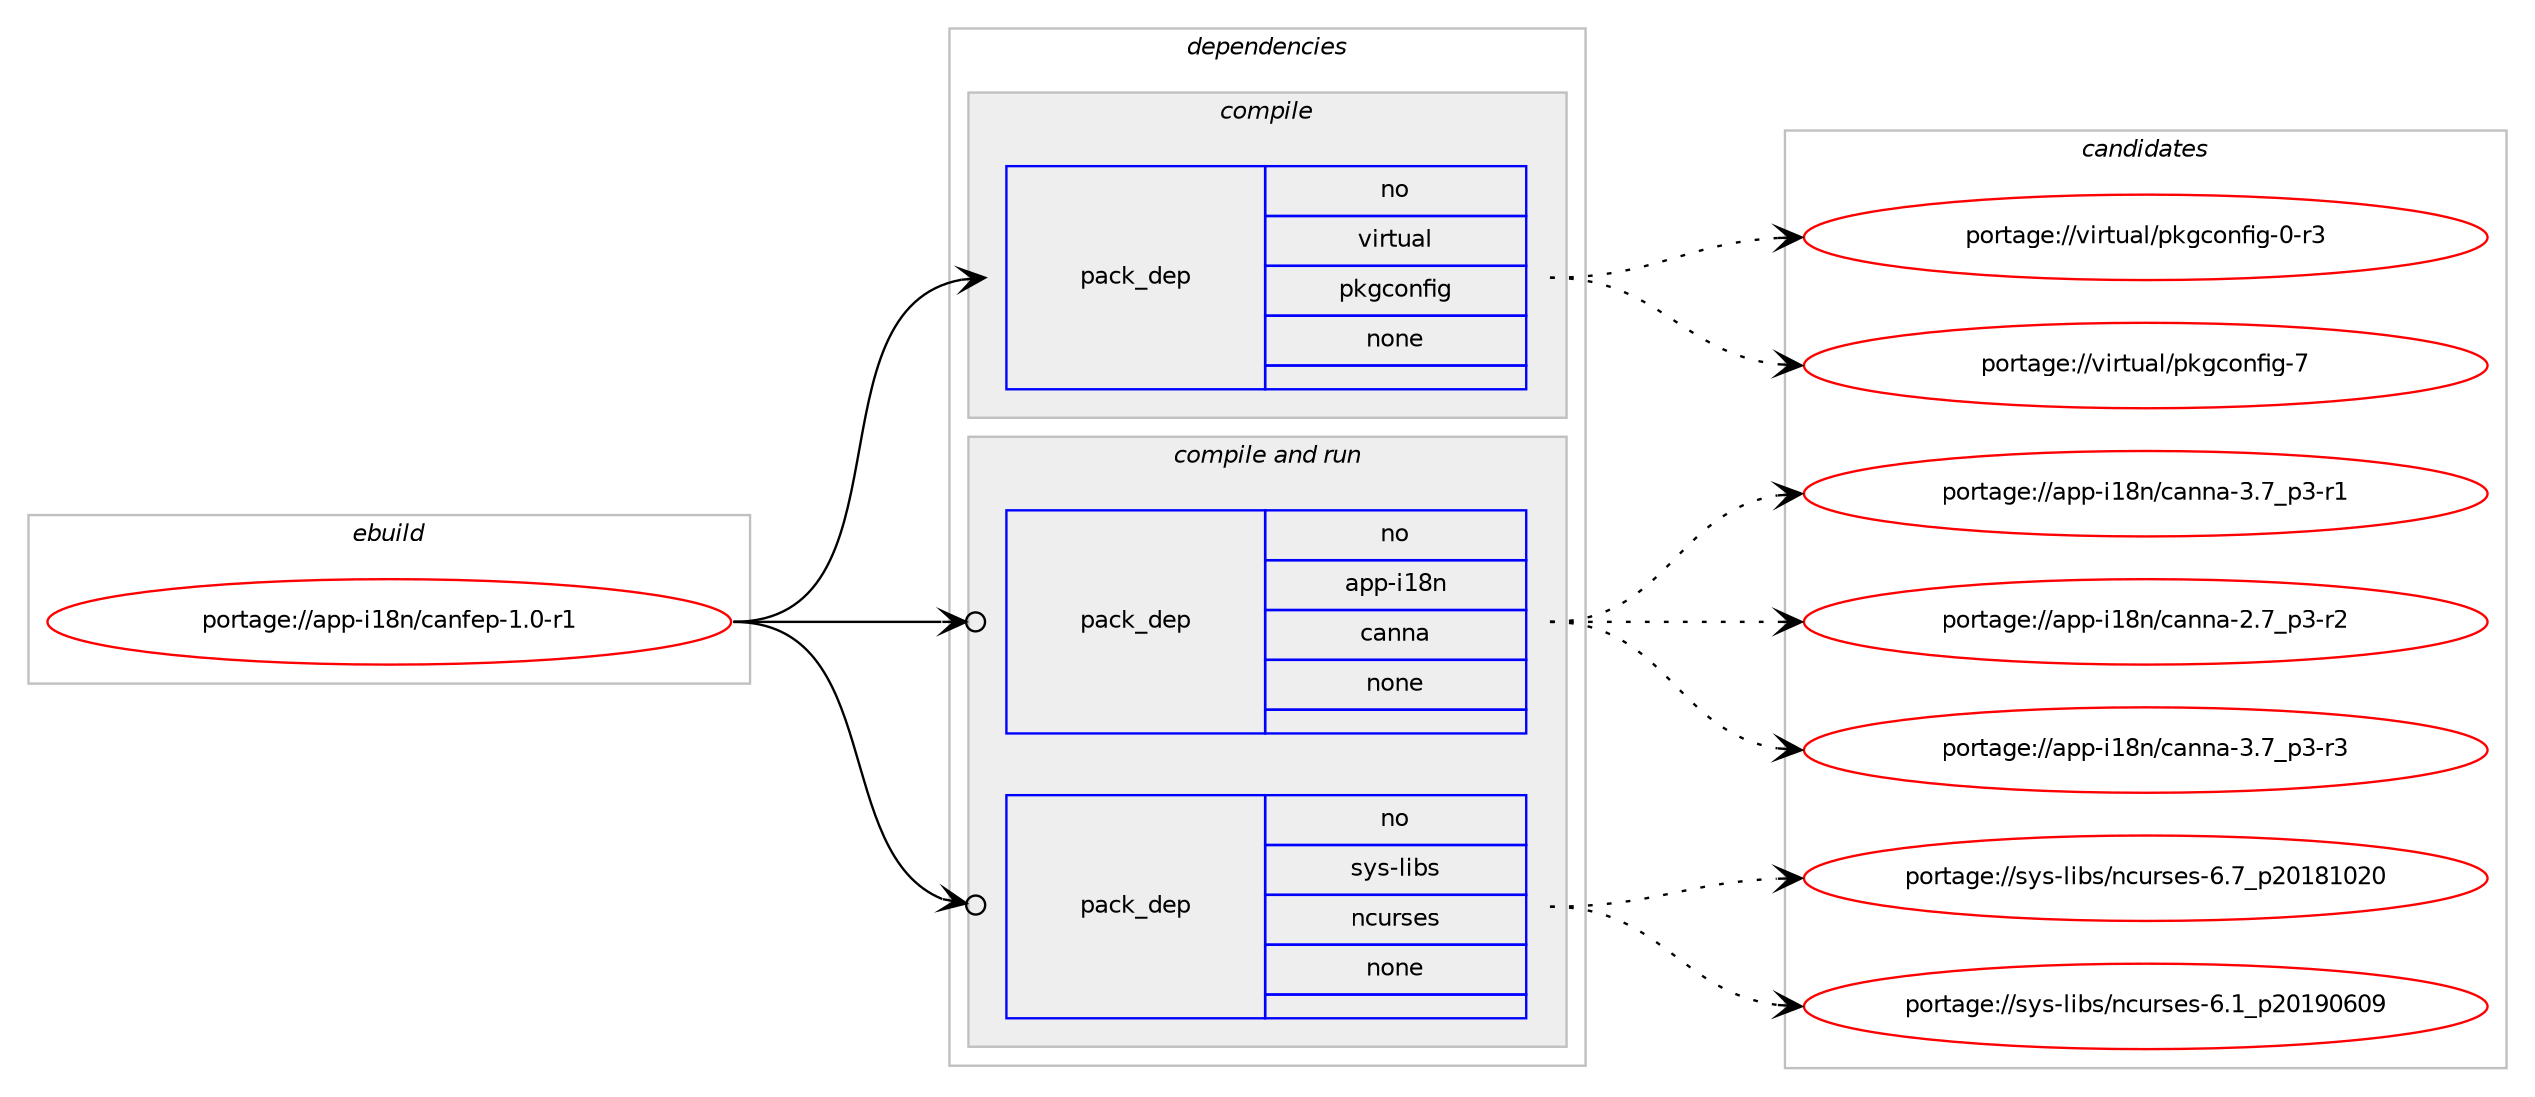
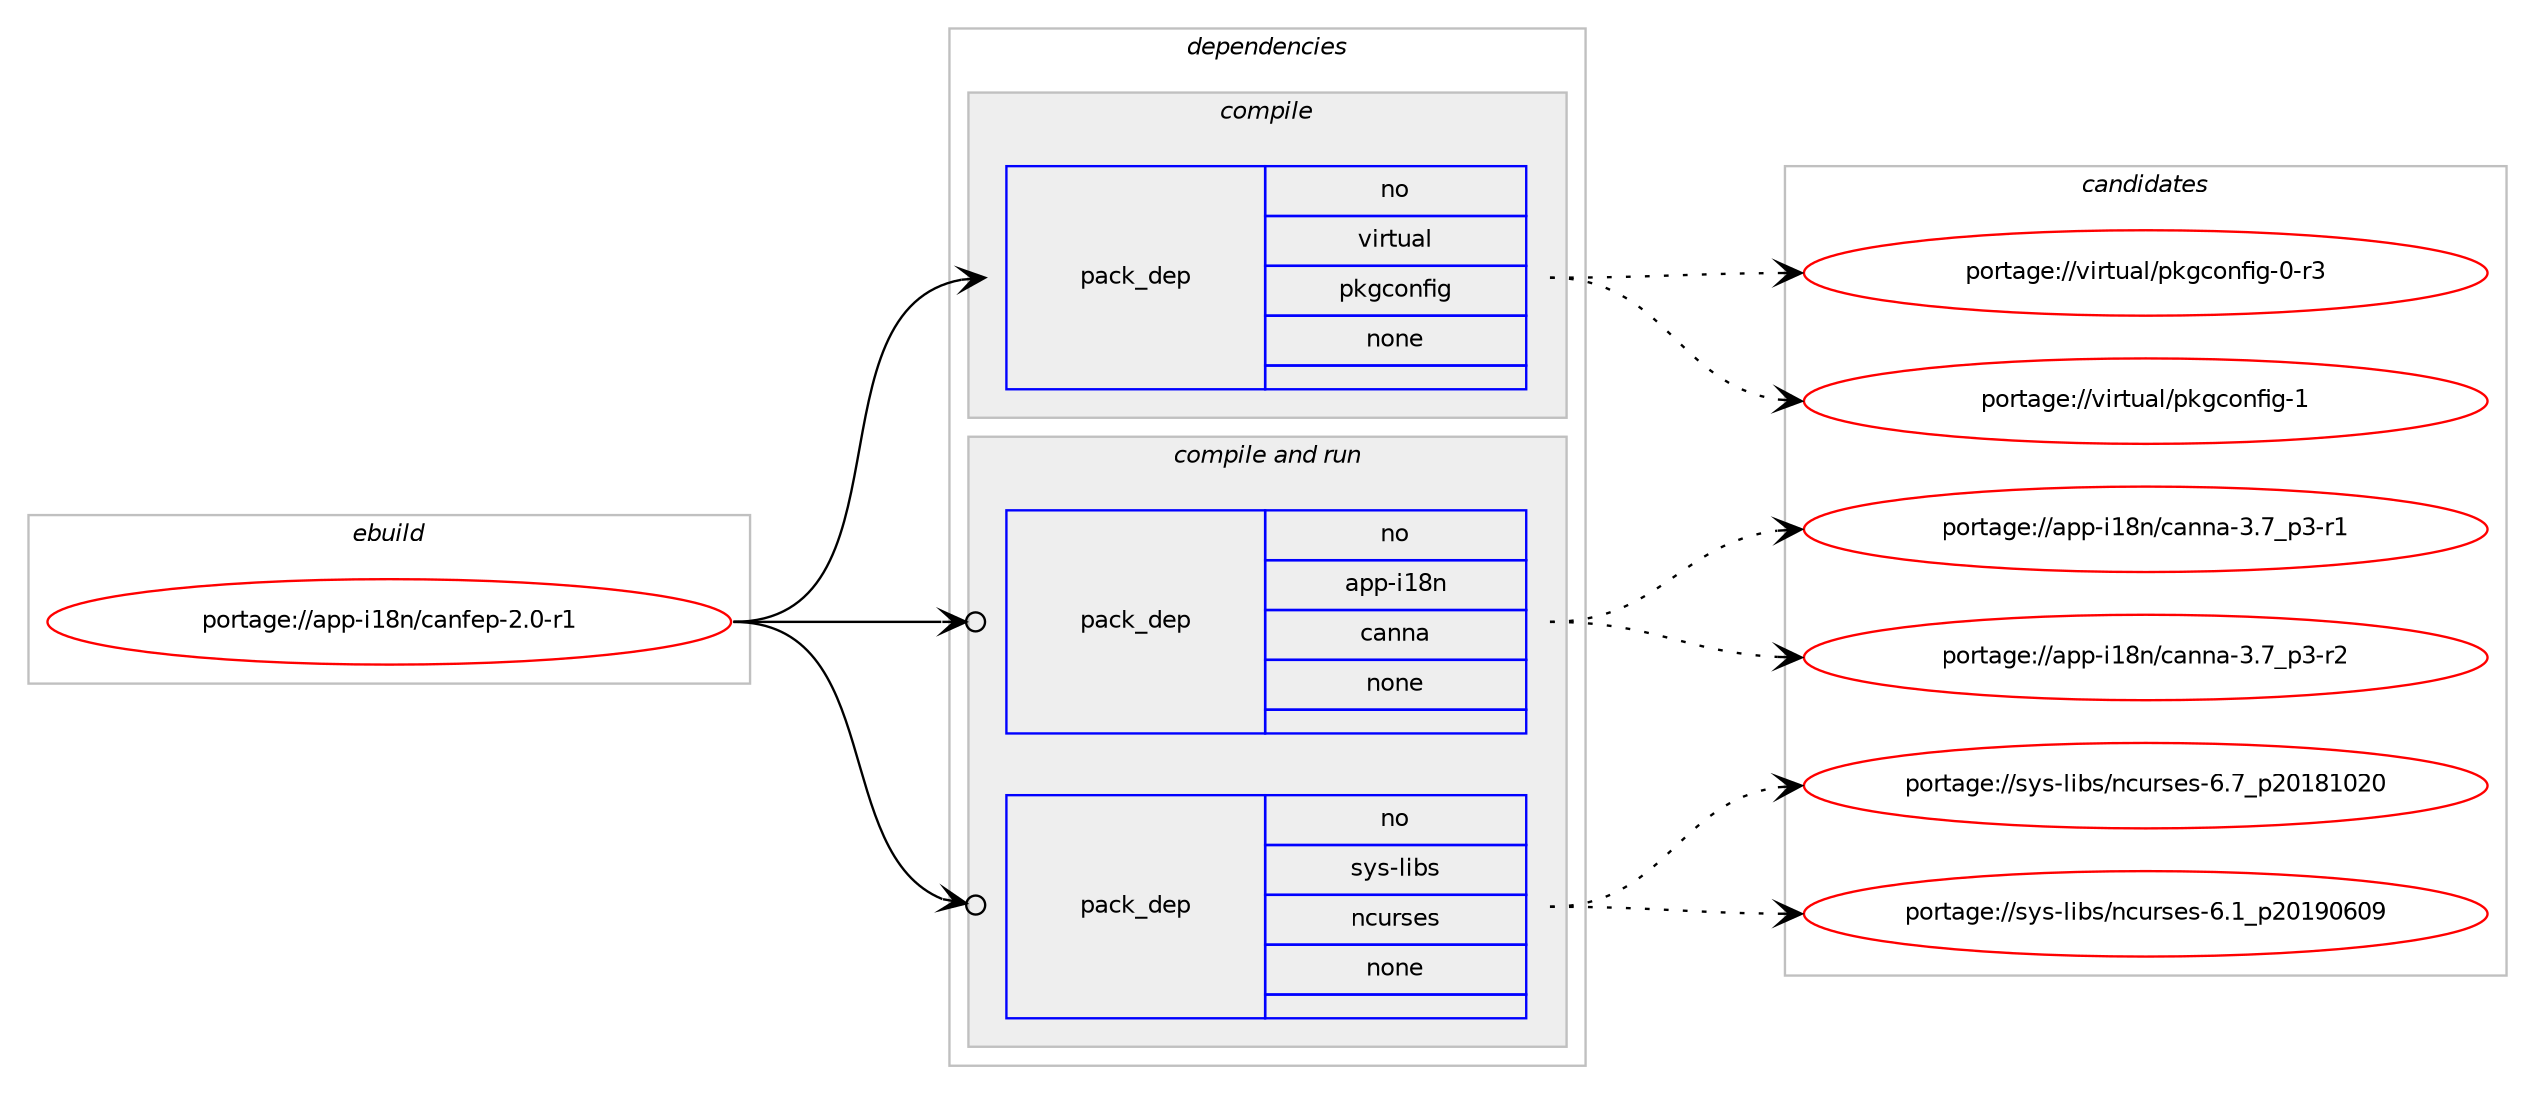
(2146, 366) -> (2146, 401)
(389, 622) -> (389, 622)
(2146, 622) -> (2146, 657)
(2146, 750) -> none
